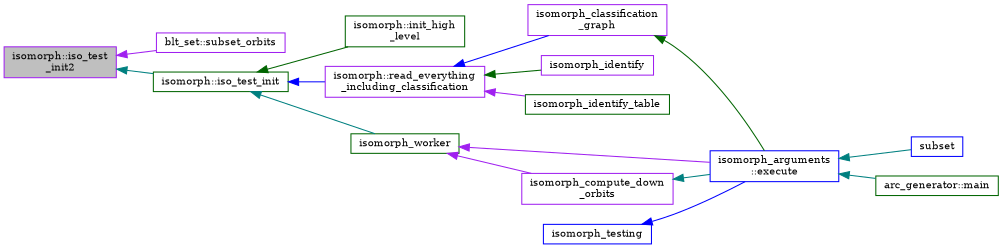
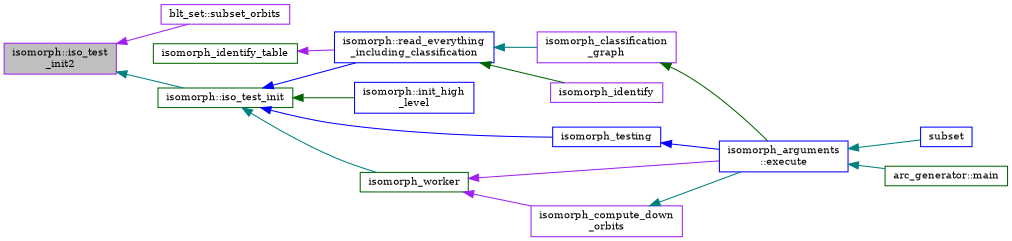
(405, 31) -> (414, 98)
(506, 49) -> (521, 47)
(405, 82) -> (414, 47)
(510, 94) -> (321, 50)
none -> (411, 132)
